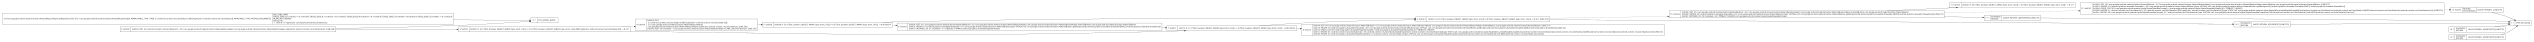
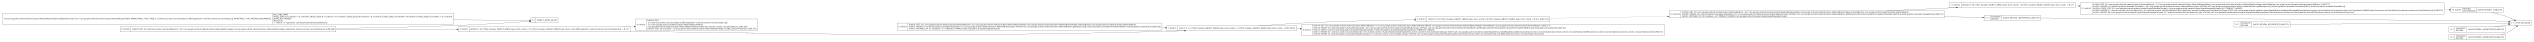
(2012, 12) -> (2077, 6)
(547, 20) -> (547, 20)
(1891, 22) -> none
(827, 25) -> none
